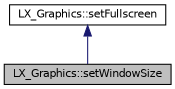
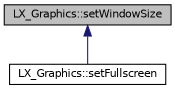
(88, 50) -> (88, 50)
